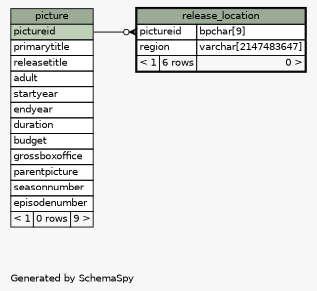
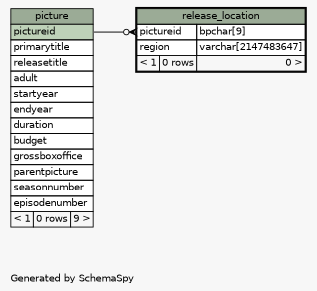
(178, 63) -> (178, 63)
